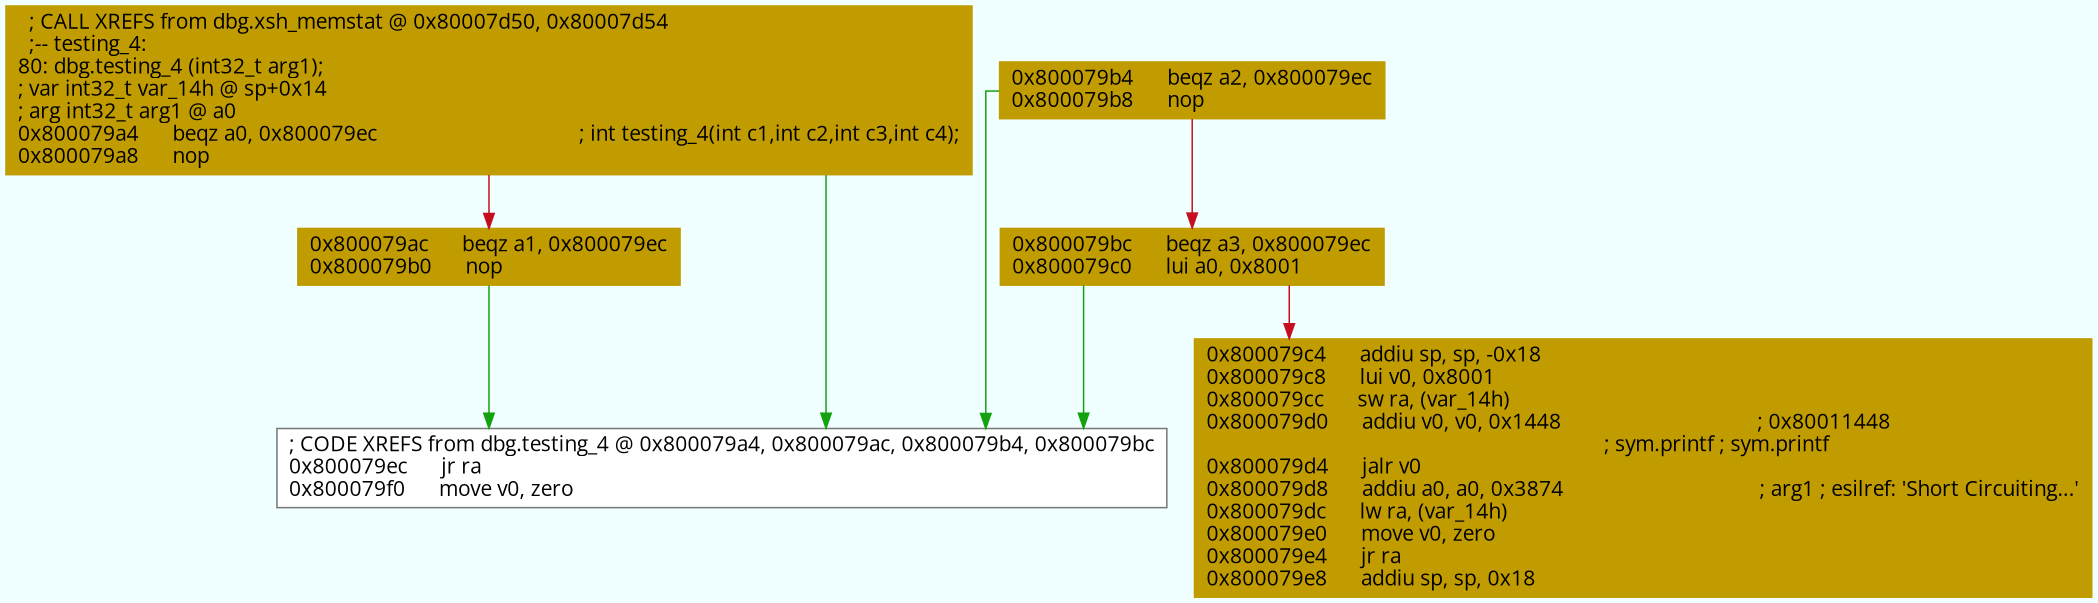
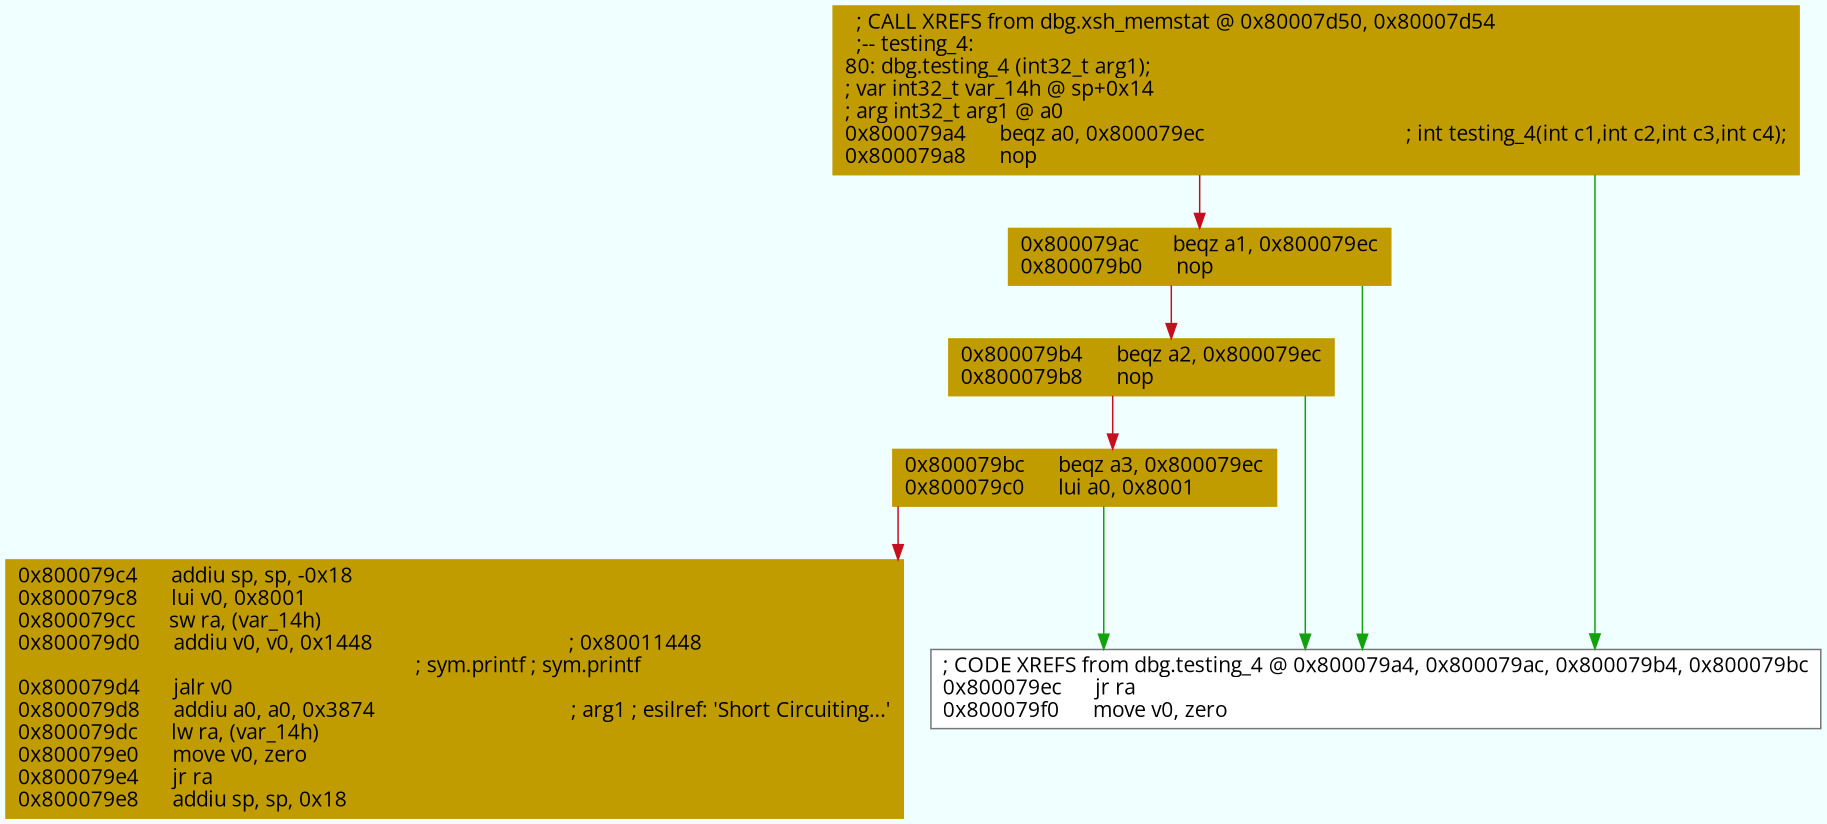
none -> (1171, 304)
